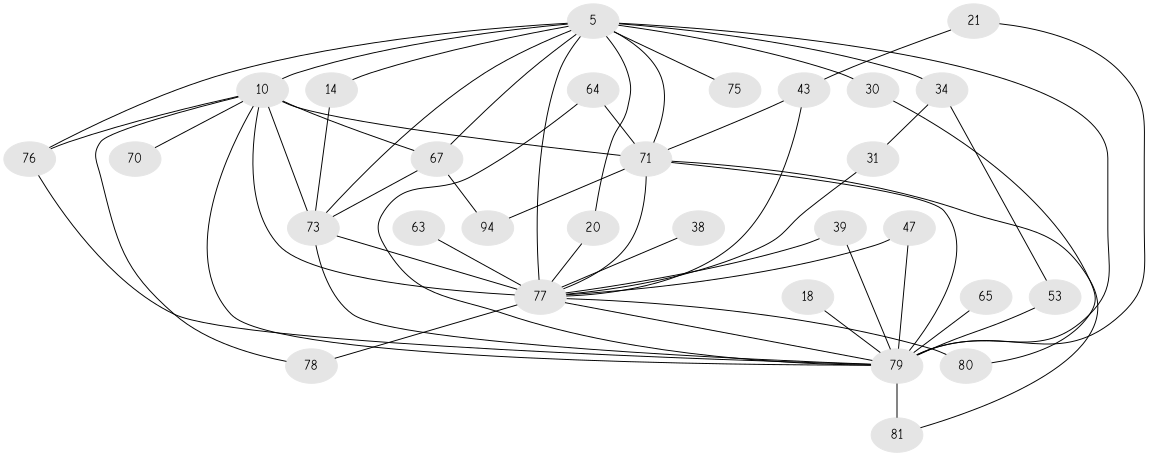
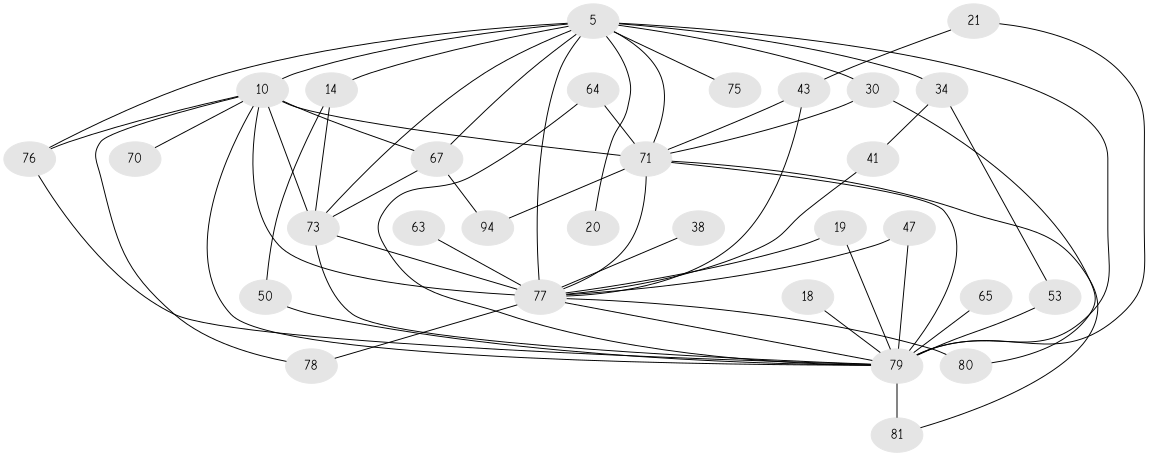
none -> (763, 131)
(873, 159) -> (873, 159)
(840, 228) -> (840, 228)
(567, 263) -> none
none -> (265, 297)
